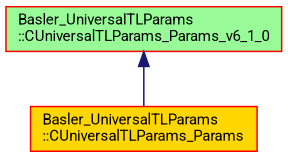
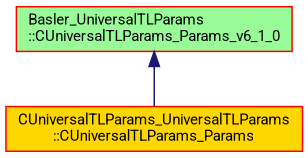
(144, 129) -> (154, 129)
